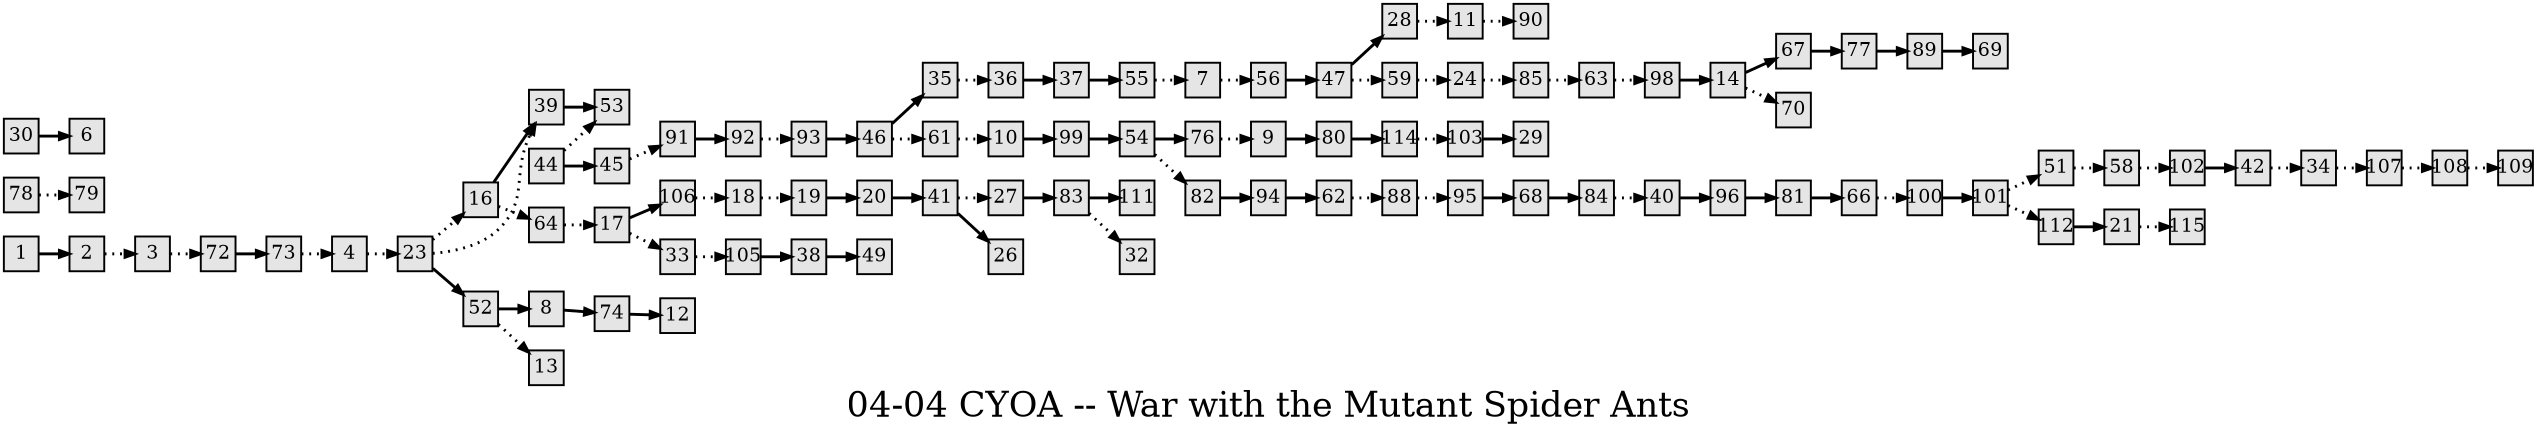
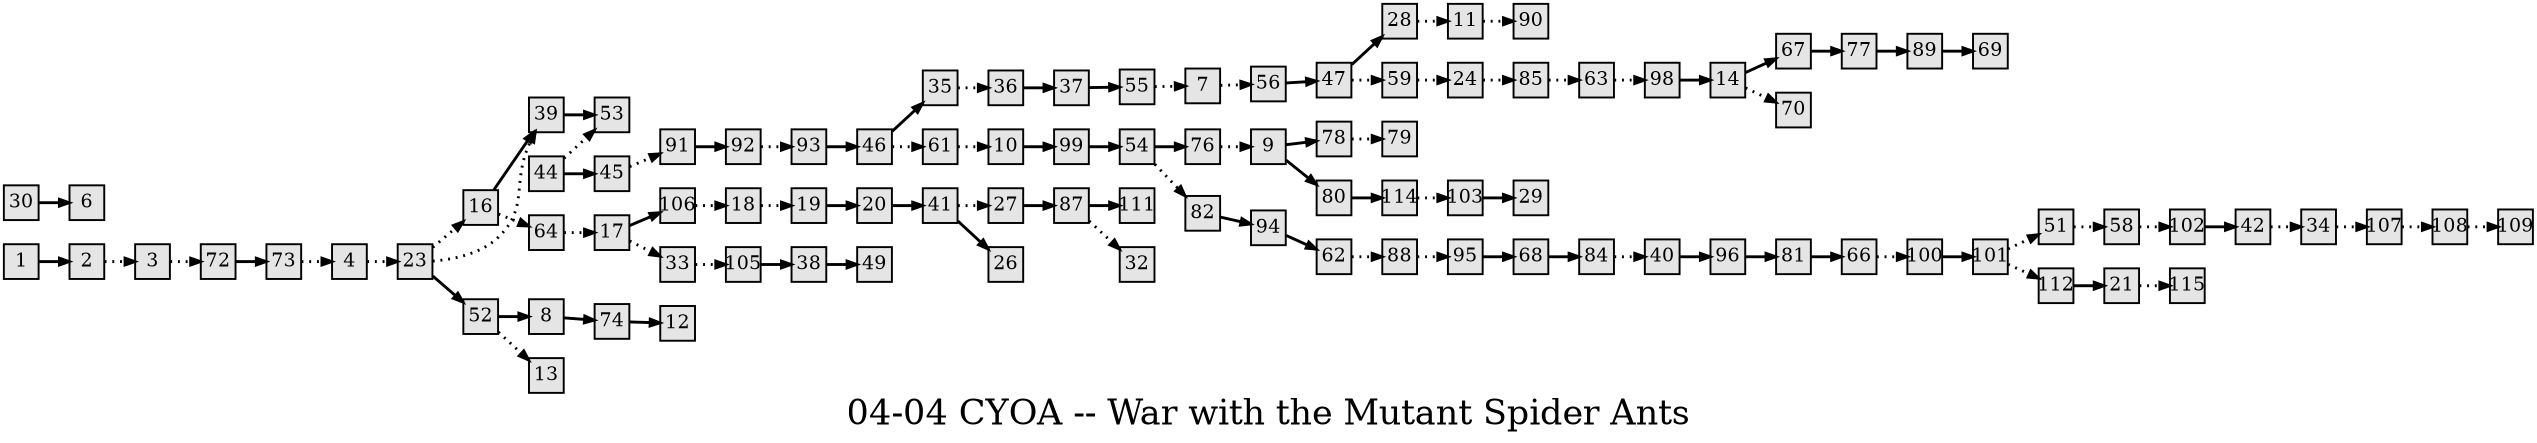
none -> (1296, 143)
(1071, 198) -> (1071, 206)
